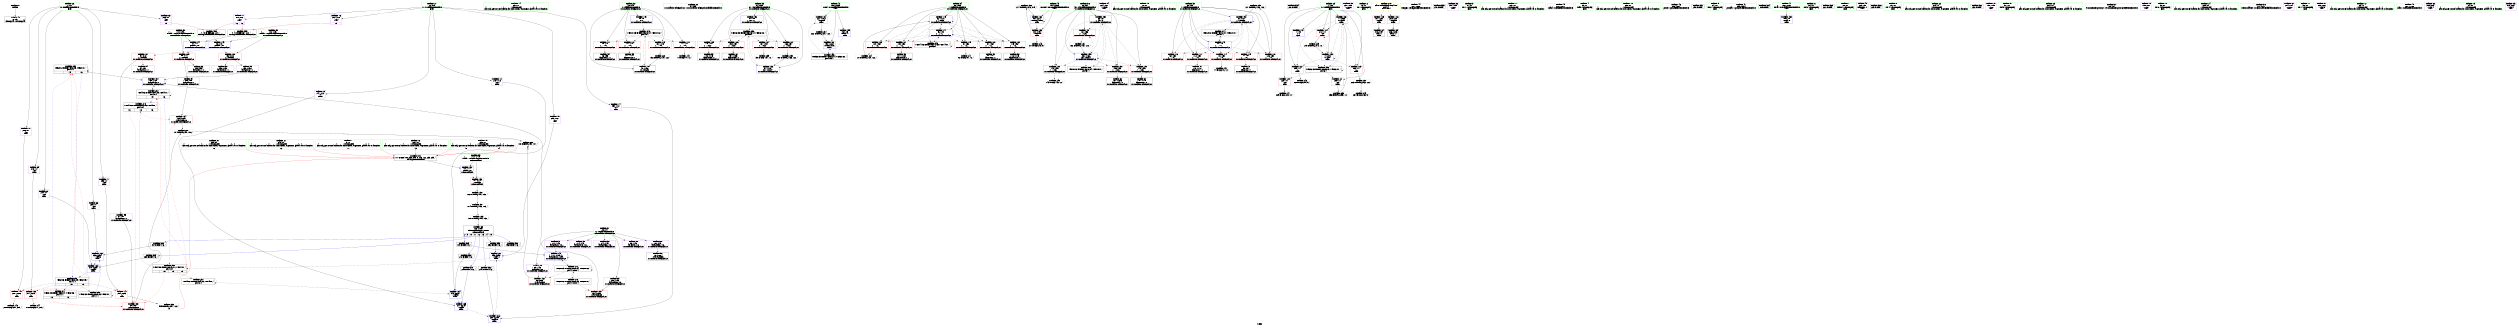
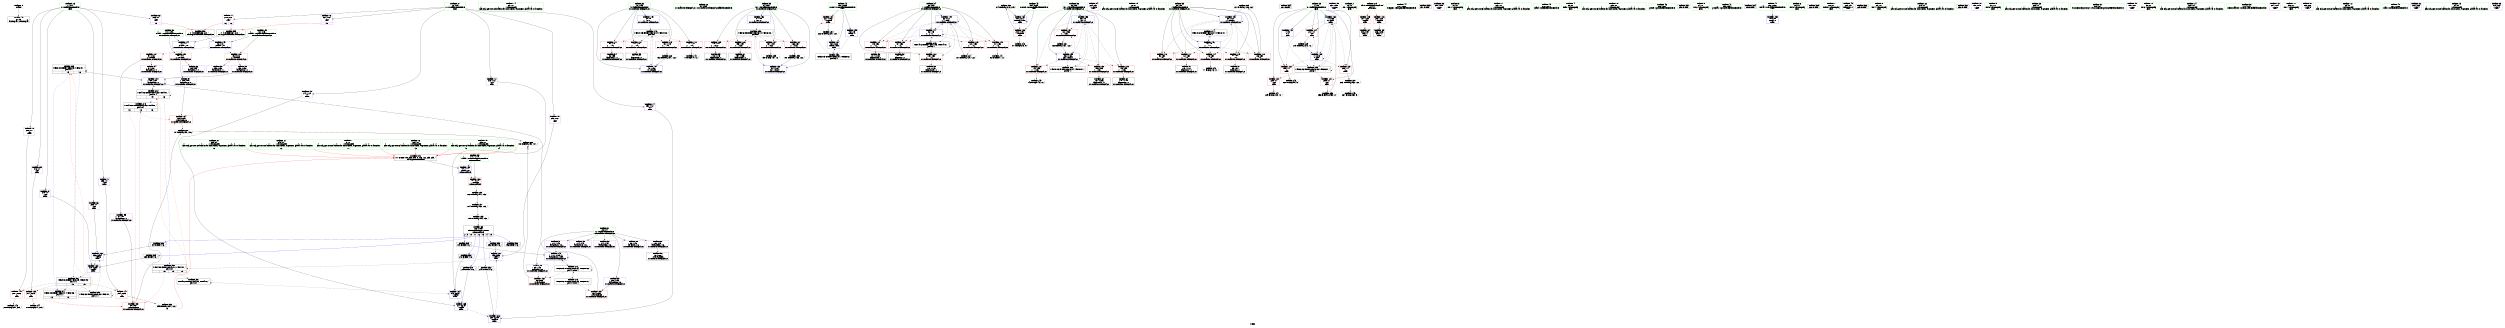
(977, 37) -> (931, 50)
